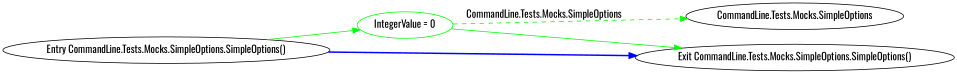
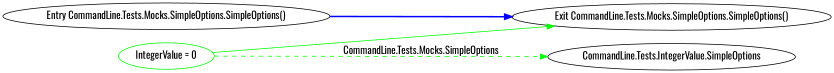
(795, 16) -> (672, 57)
(310, 35) -> none
